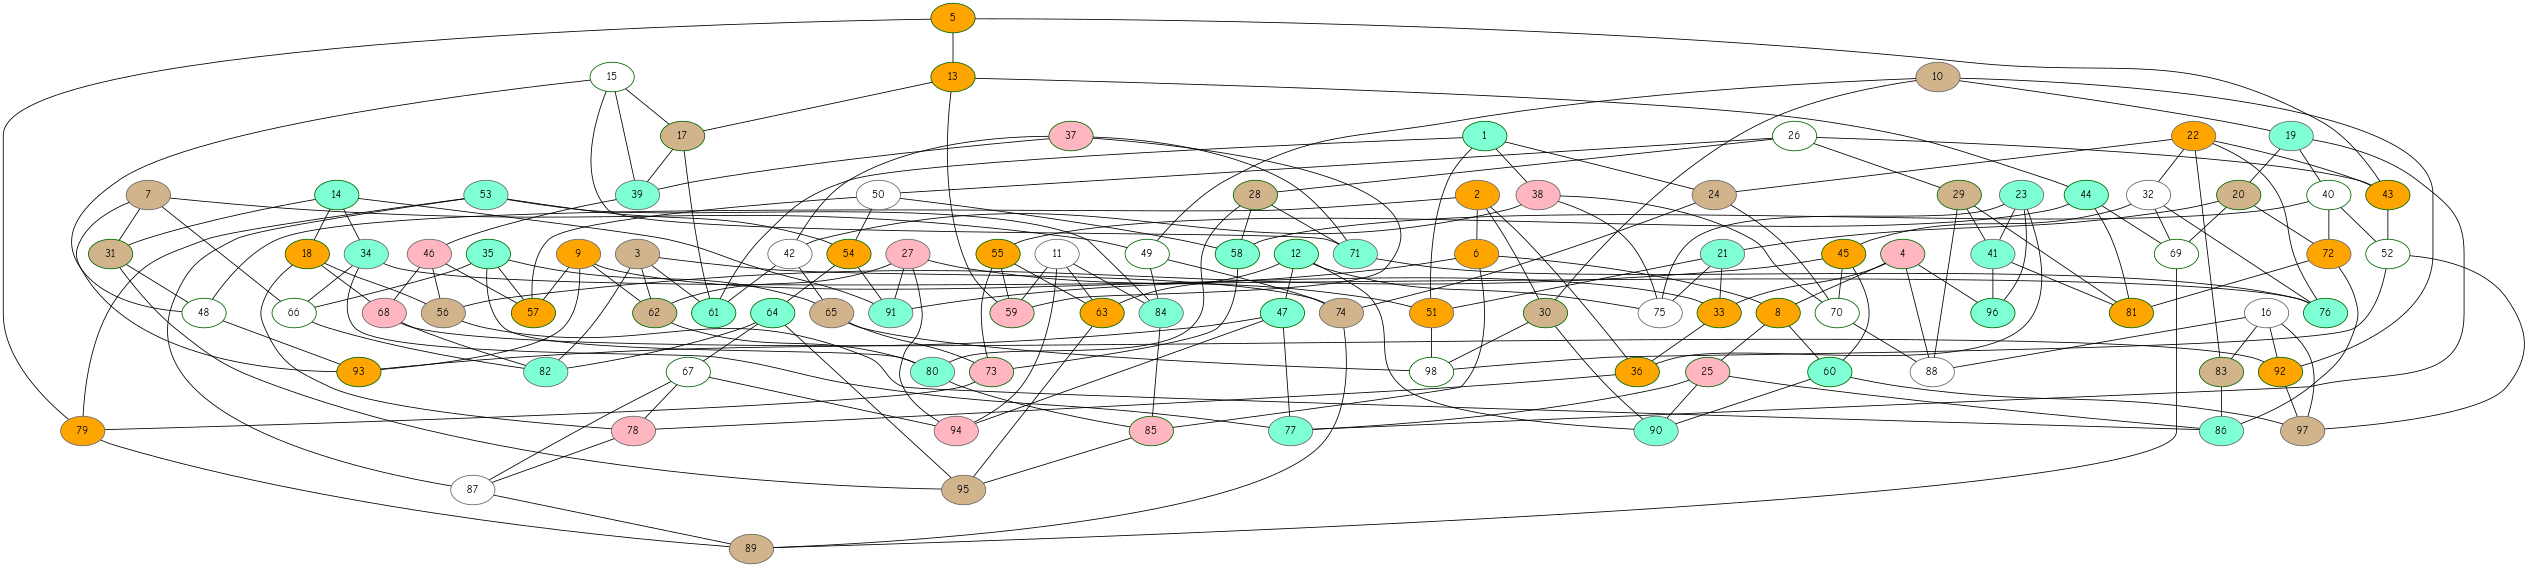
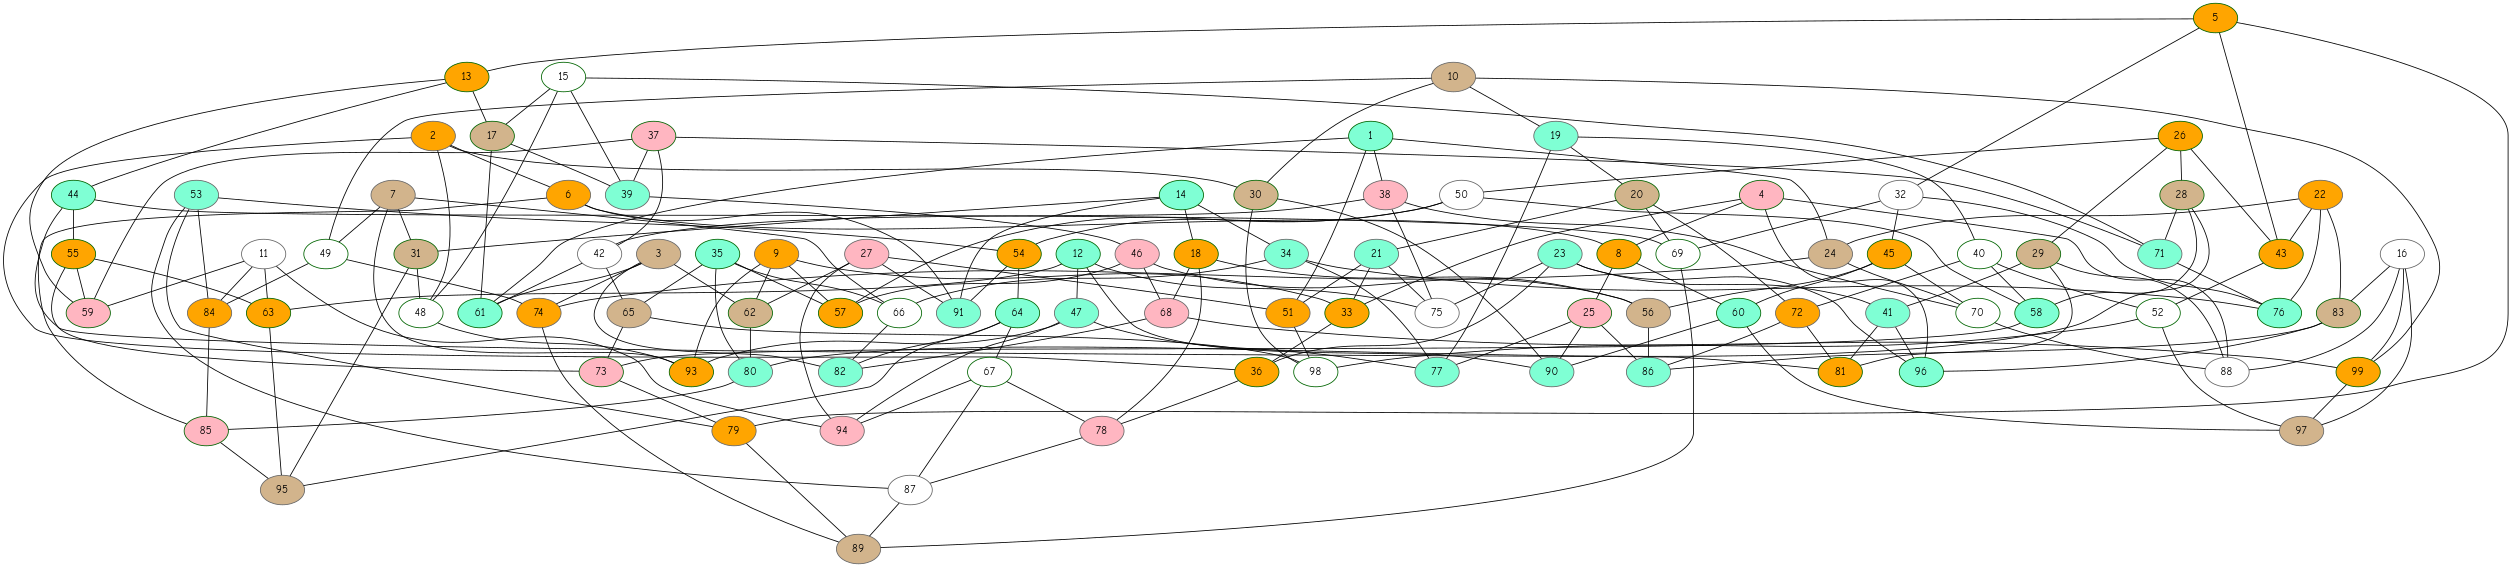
(1795, 136) -> (2180, 136)
(2171, 166) -> (2058, 106)
(1161, 313) -> (210, 313)
(1282, 313) -> (1077, 313)
(1341, 313) -> (539, 313)
none -> (2115, 362)
(2281, 372) -> (2358, 372)
